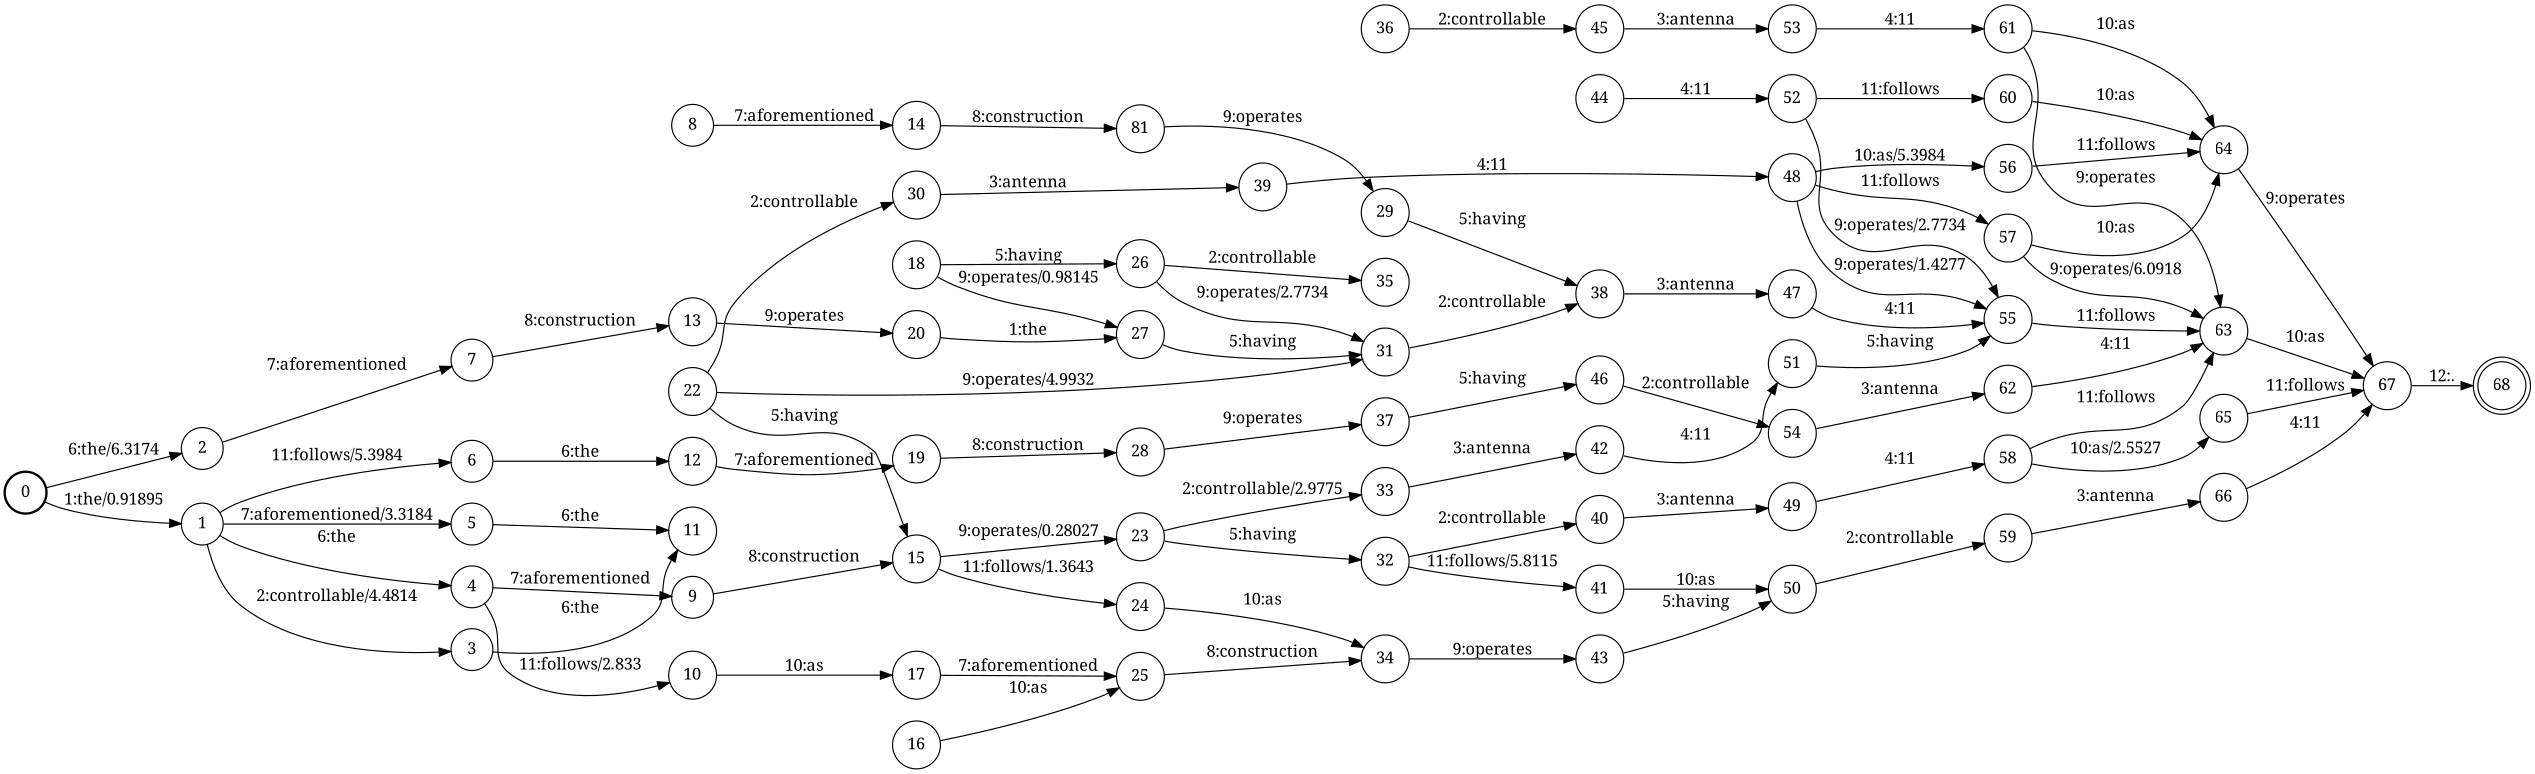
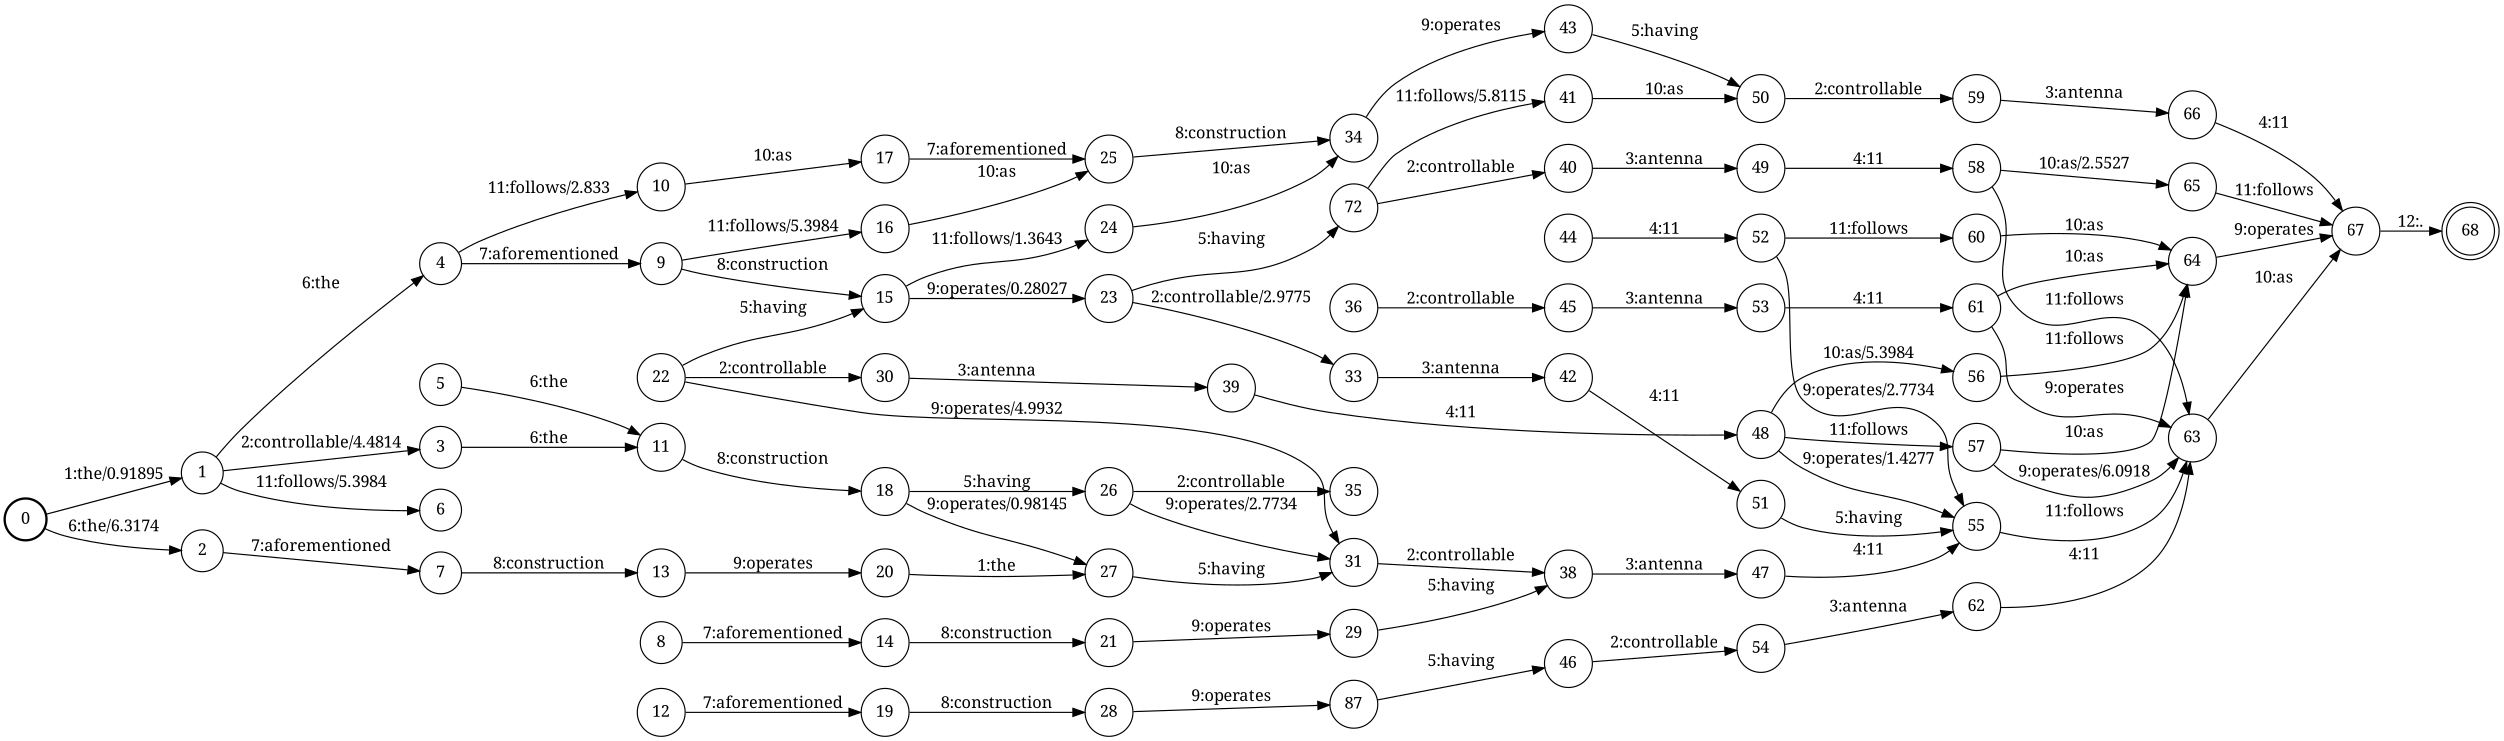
(1140, 129) -> (1109, 643)
none -> (766, 247)
(1385, 422) -> (1354, 704)
(575, 461) -> none
none -> (764, 482)
(331, 524) -> none
(1385, 561) -> (1354, 208)
